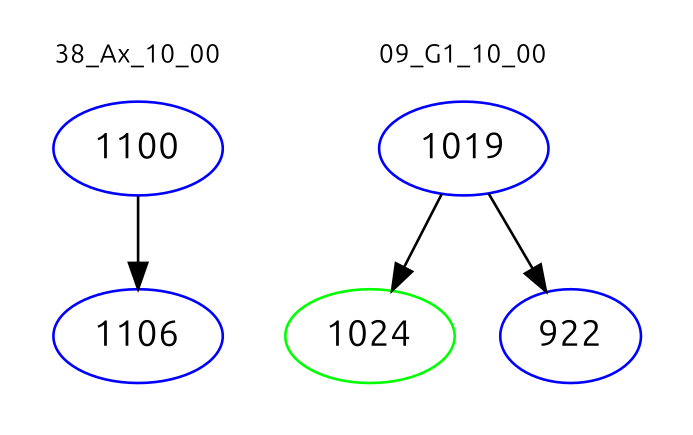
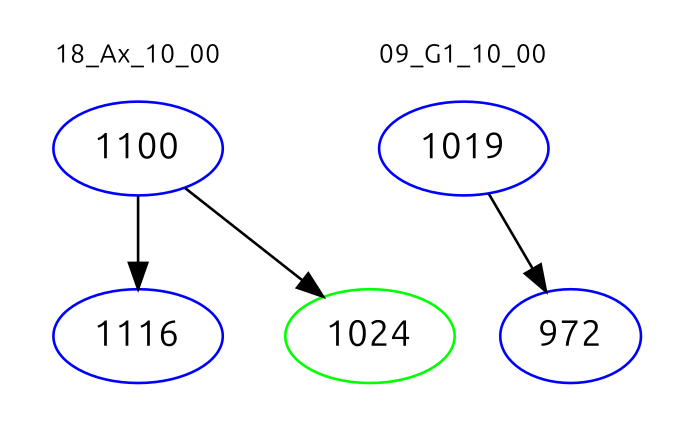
(138, 56) -> (138, 56)
(423, 231) -> (229, 223)
(138, 336) -> (138, 336)
(571, 336) -> (571, 336)
